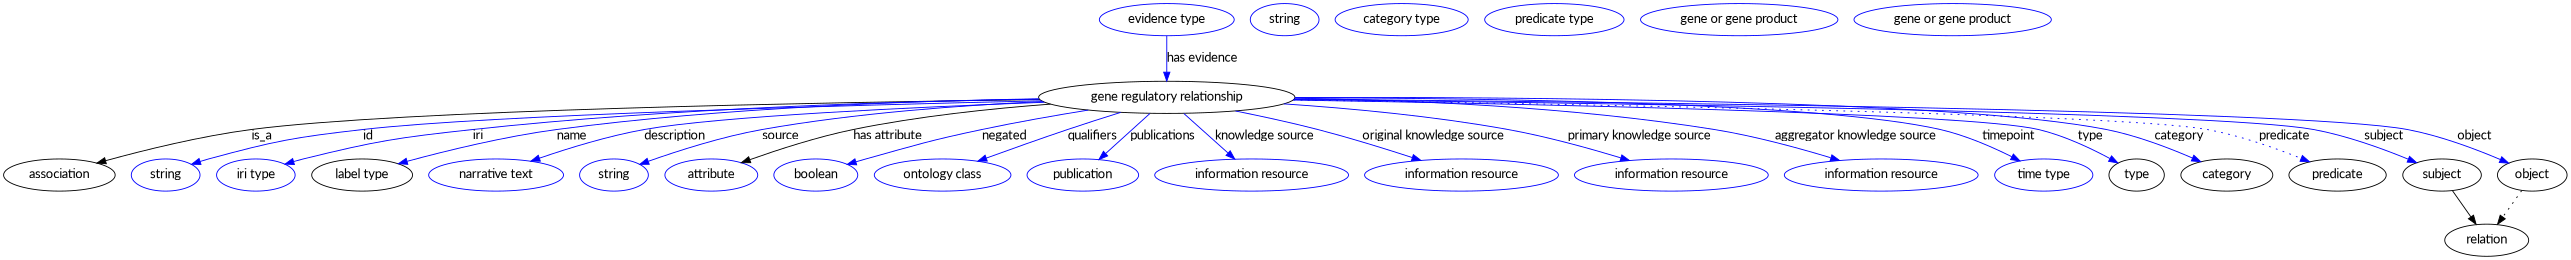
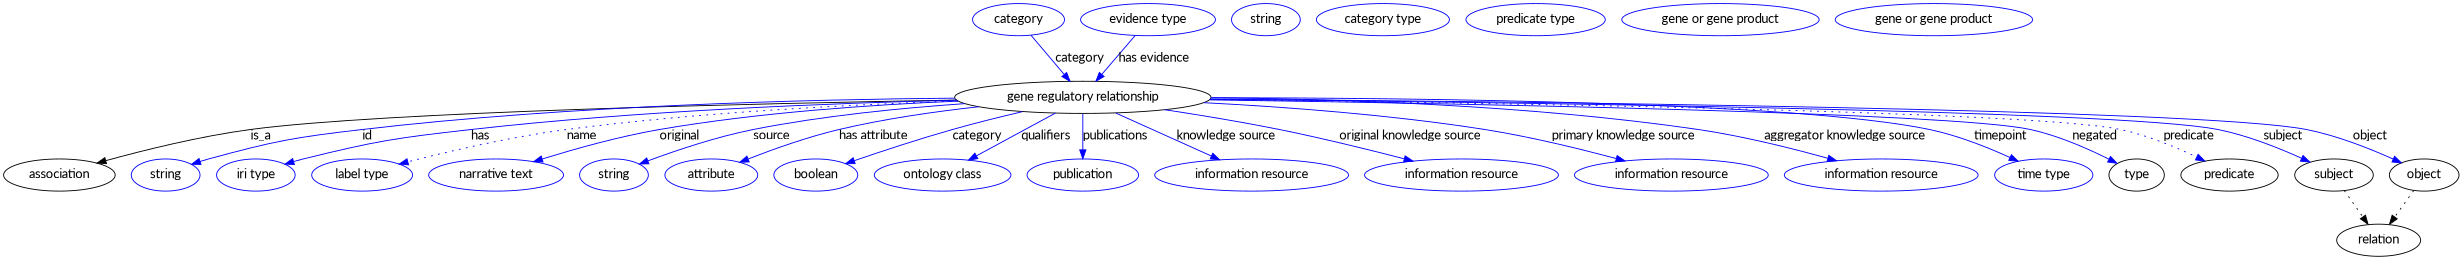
(1747, 103) -> (1047, 55)
(626, 121) -> (681, 117)
(898, 121) -> (862, 125)
(478, 136) -> (480, 136)
(675, 136) -> (680, 136)
(1004, 136) -> (977, 136)
(2090, 136) -> (2095, 136)
(362, 175) -> (362, 175)
(2227, 175) -> (1019, 20)
(2462, 204) -> (2354, 204)
